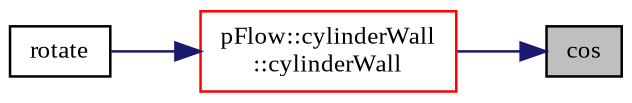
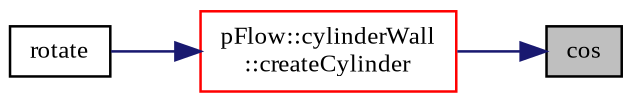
(328, 51) -> (328, 51)
